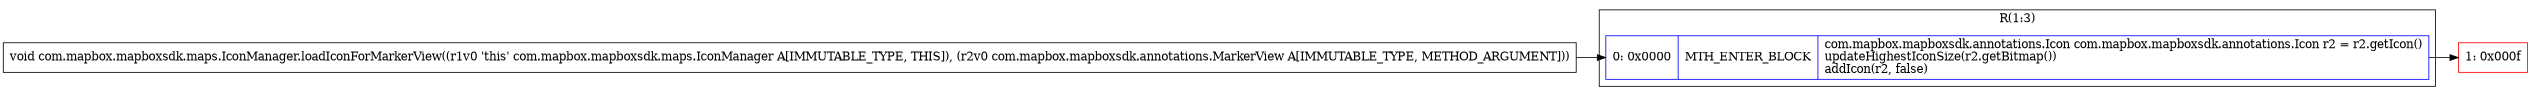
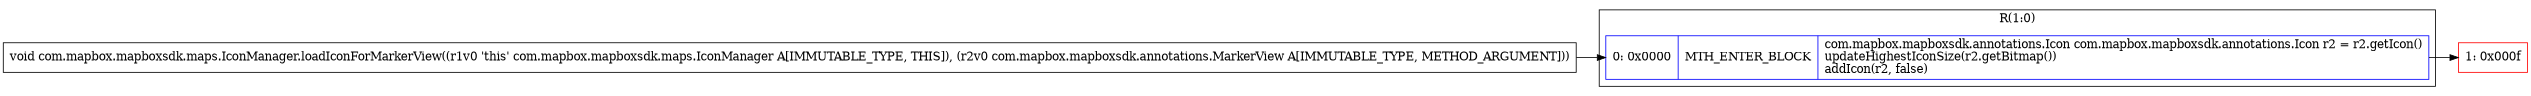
(2017, 19) -> (2017, 19)
